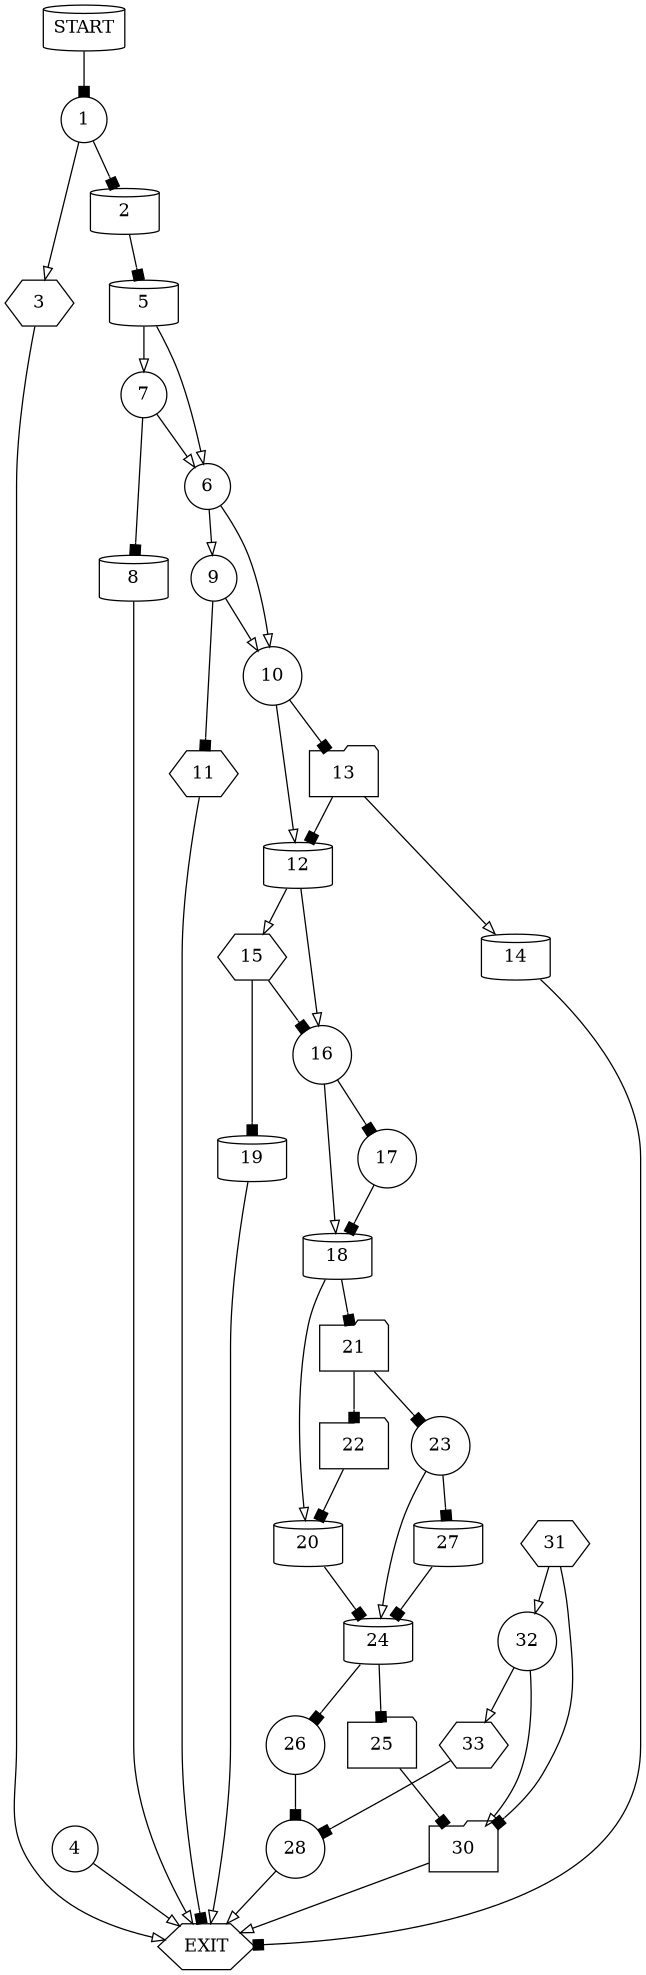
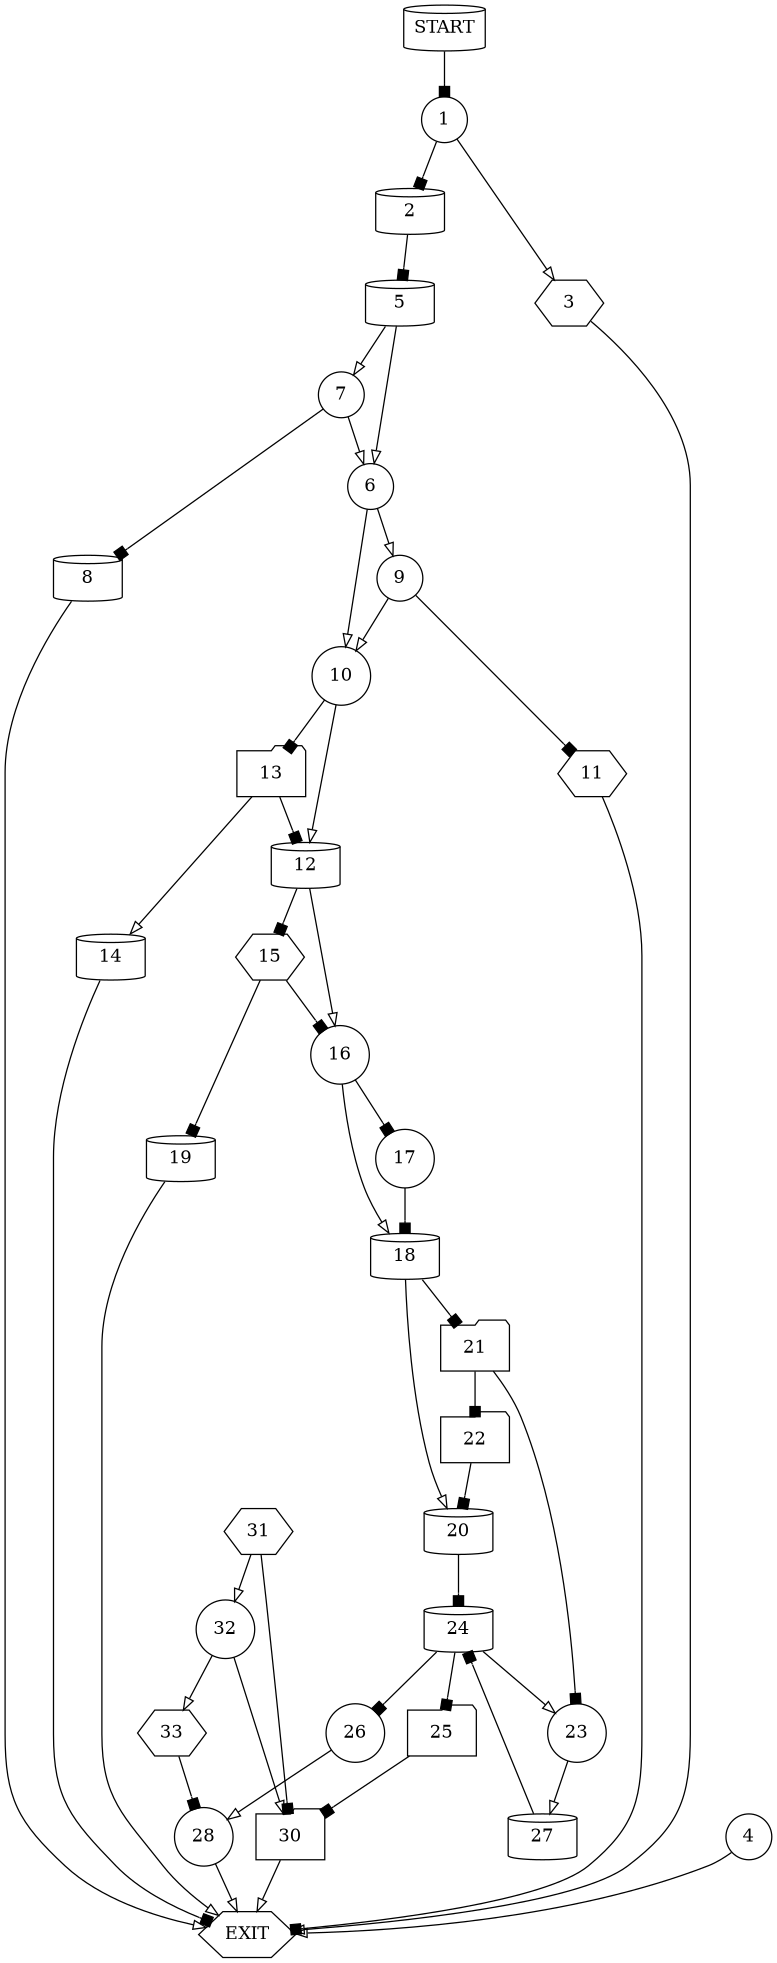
(278, 906) -> (290, 905)
(444, 1491) -> (561, 1781)
(398, 1536) -> (514, 1678)
(295, 1791) -> (294, 1775)
